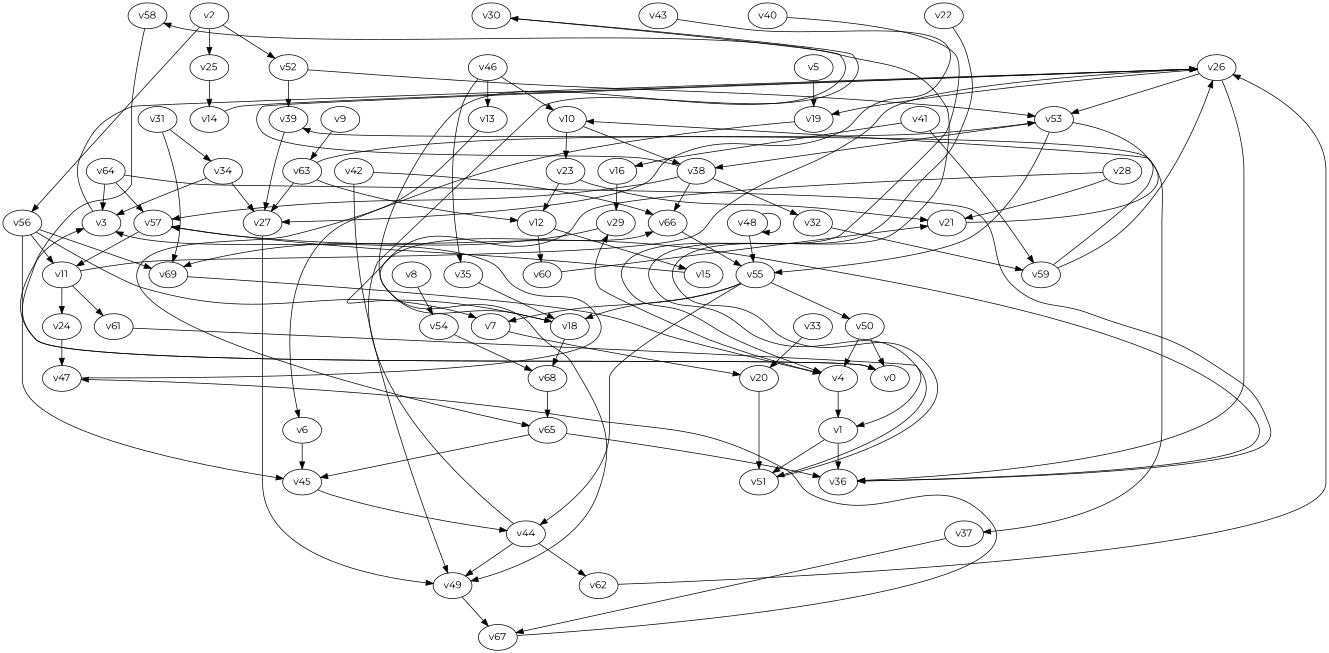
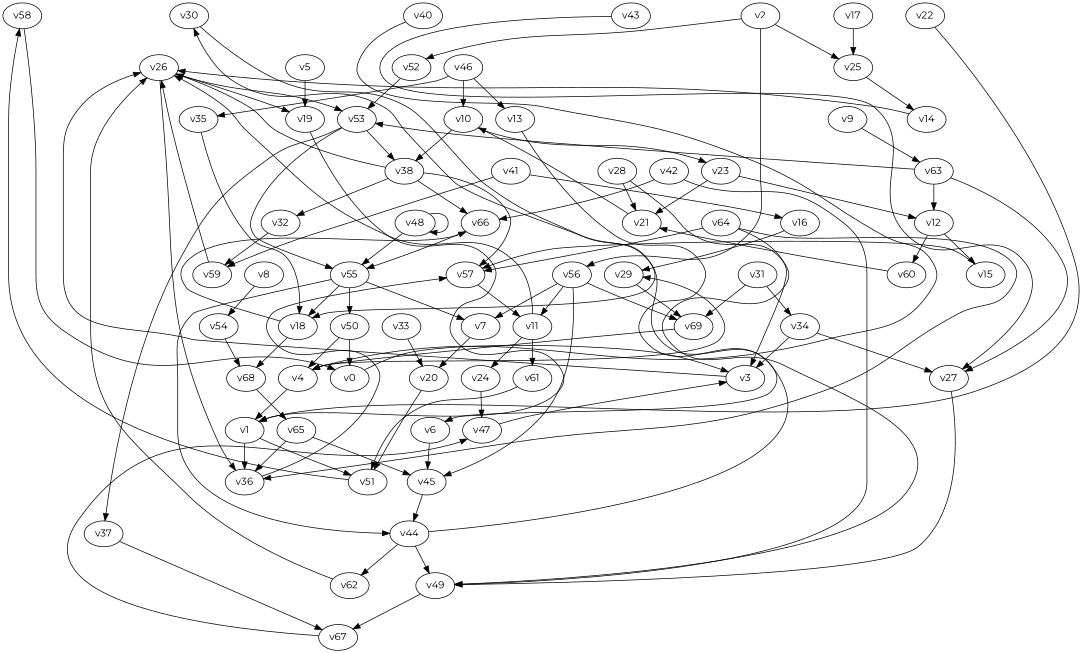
none -> (853, 16)
(288, 119) -> none
(310, 230) -> (498, 354)
